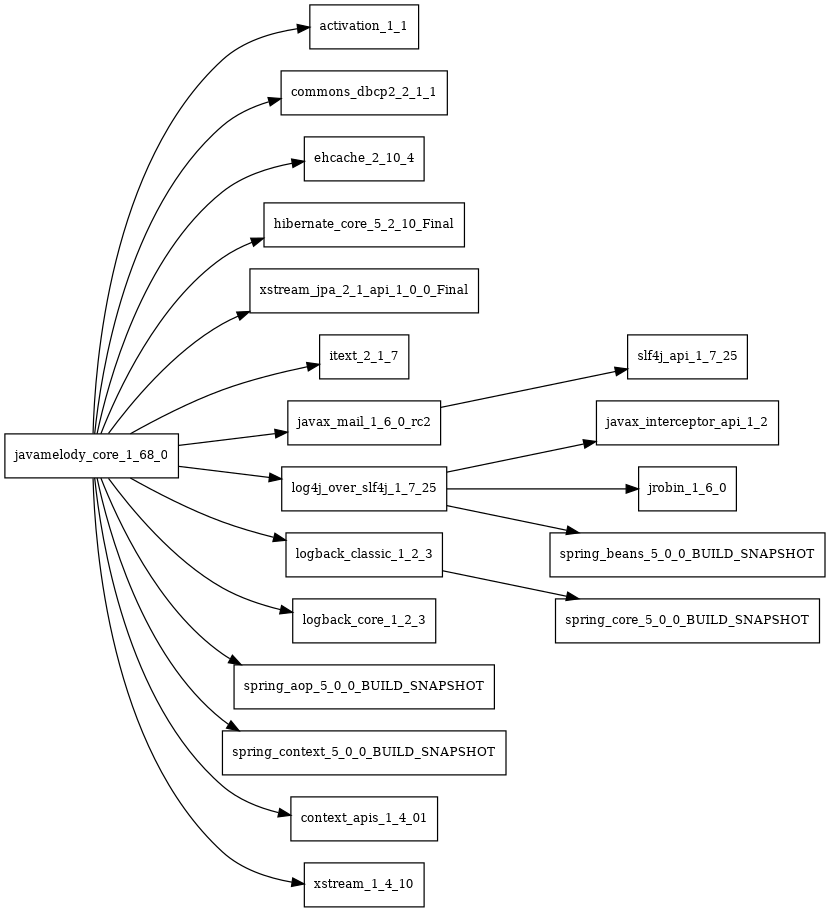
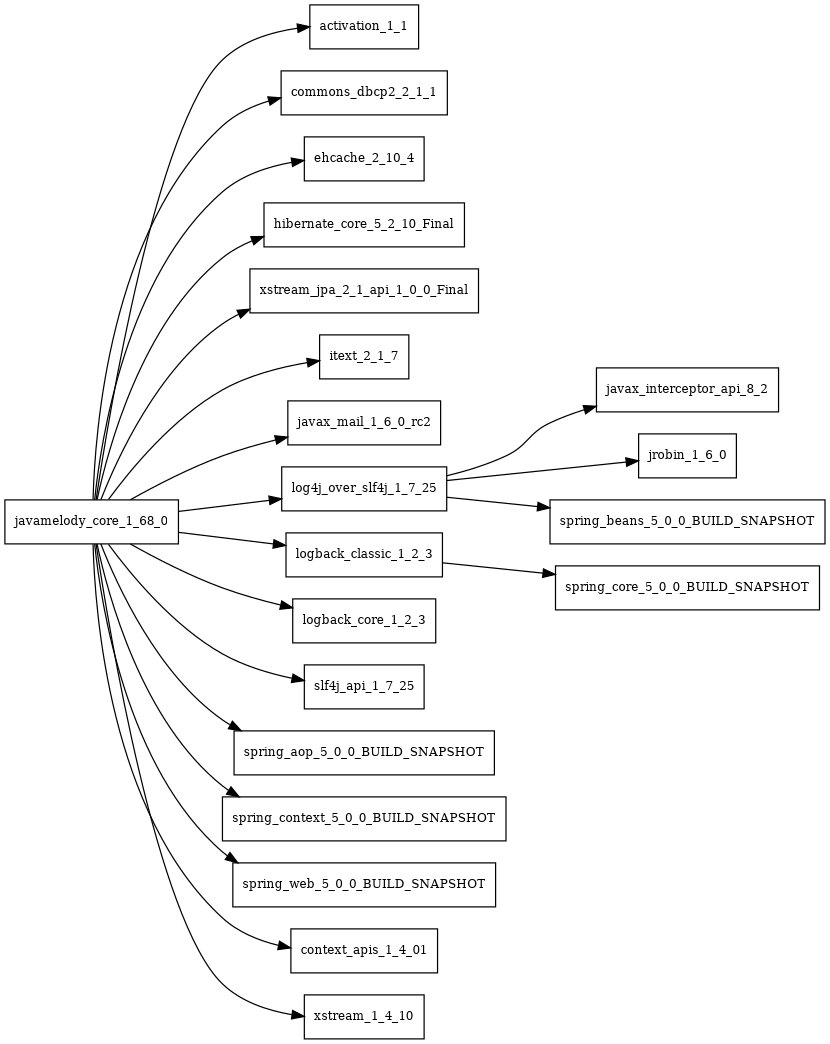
(528, 389) -> (187, 630)
(688, 423) -> (688, 390)
none -> (364, 885)
